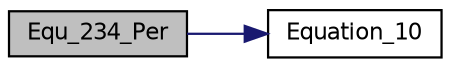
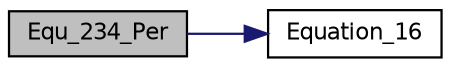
(355, 34) -> (355, 34)
